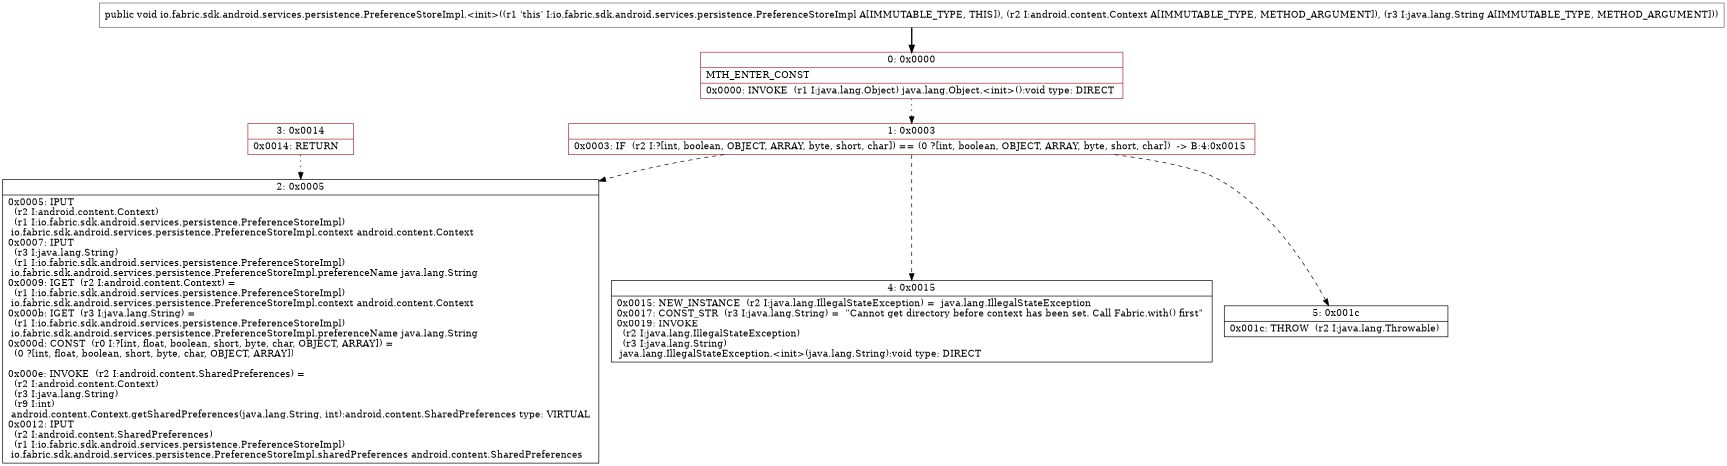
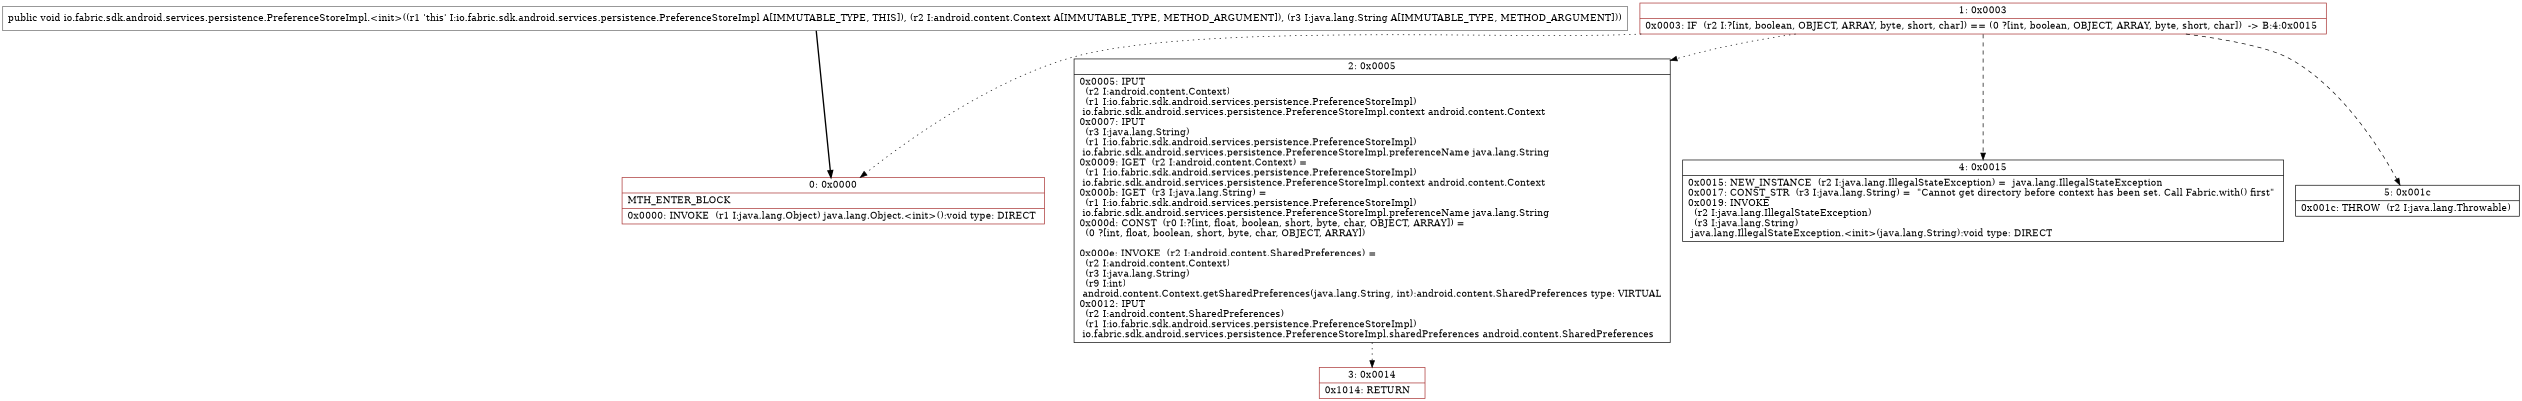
(758, 75) -> (679, 200)
(912, 108) -> (1237, 38)
(301, 147) -> (1372, 390)
(301, 164) -> (1372, 352)
(665, 165) -> (1736, 44)
